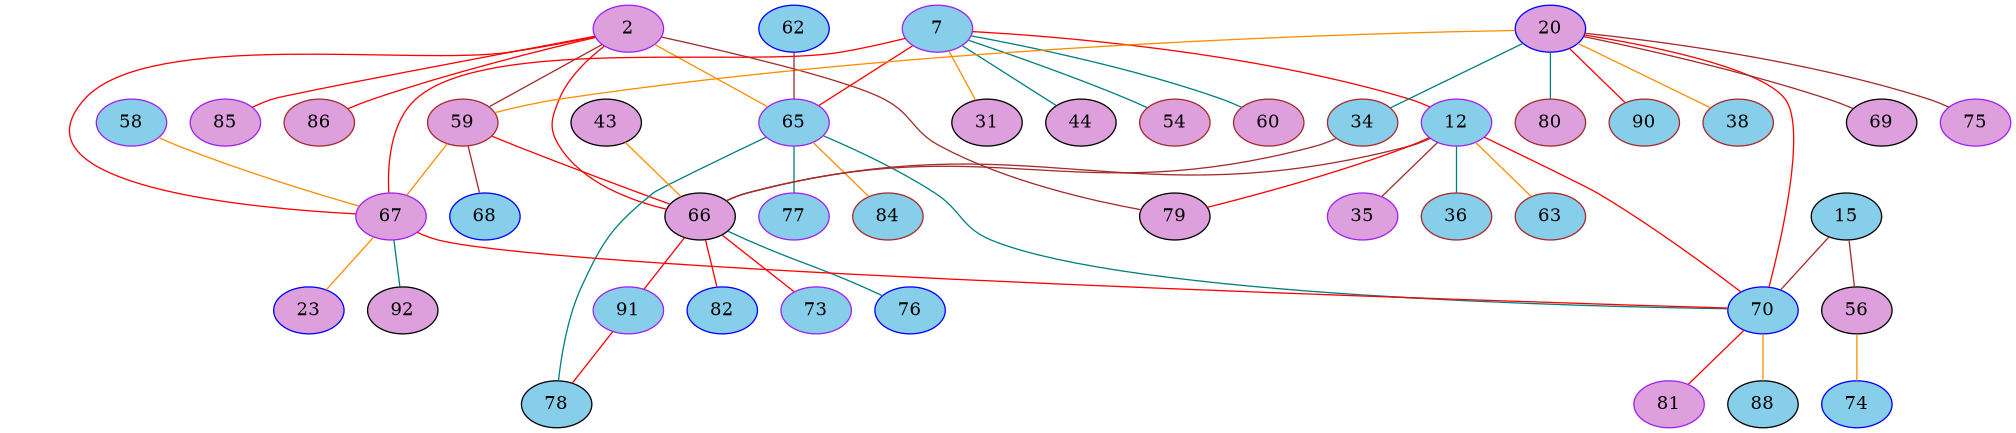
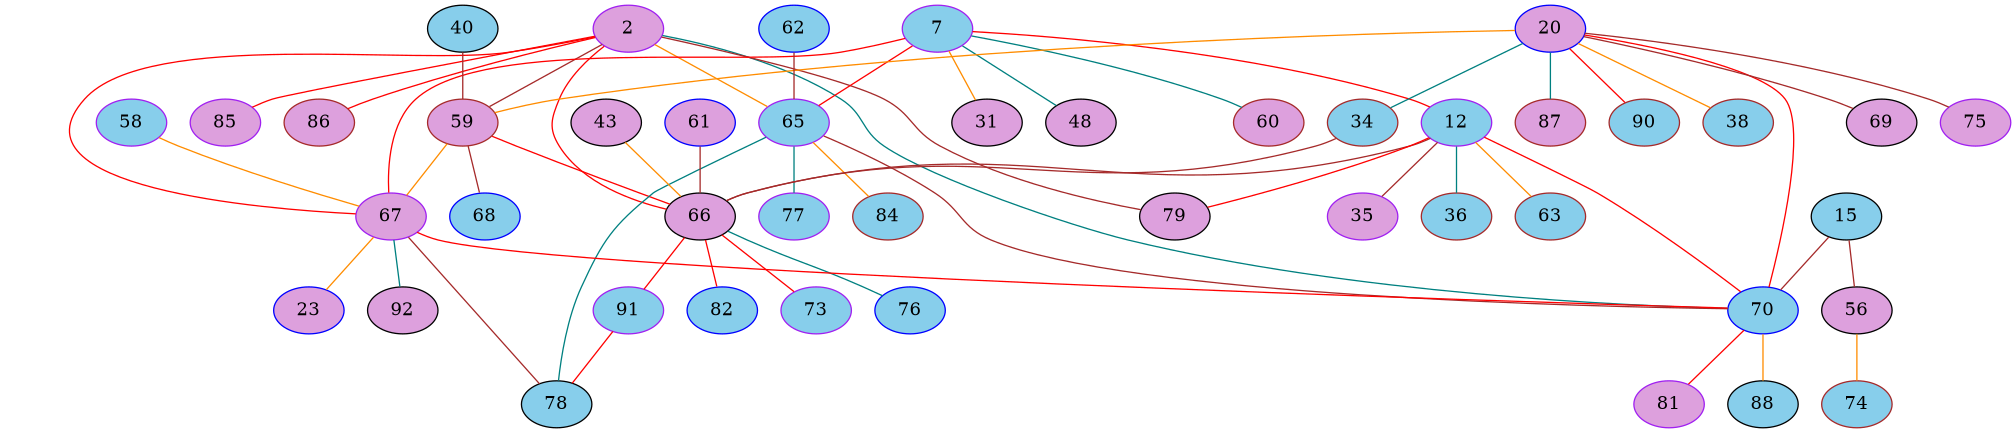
none -> (463, 29)
none -> (700, 123)
(1081, 123) -> (1081, 123)
(1175, 123) -> none
(1550, 123) -> (1550, 123)
none -> (1171, 249)
(1211, 282) -> (1211, 282)
none -> (474, 311)
(1857, 404) -> (1857, 404)
